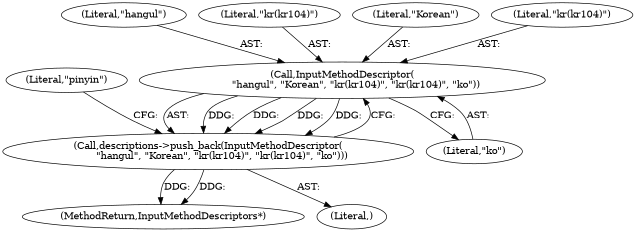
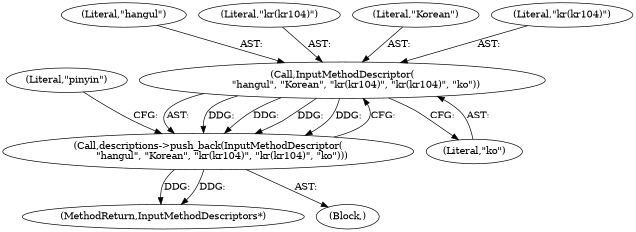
(352, 217) -> (348, 217)
